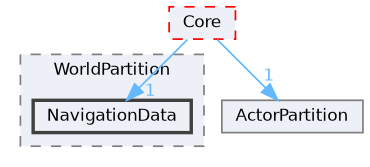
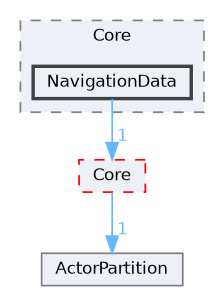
(162, 65) -> (112, 123)
(112, 71) -> (112, 37)
